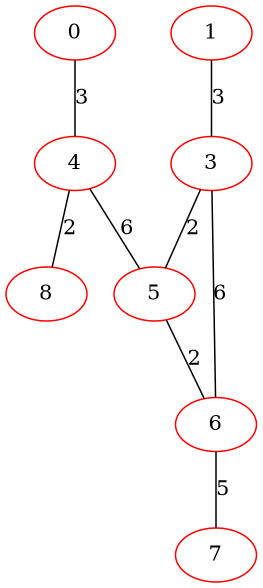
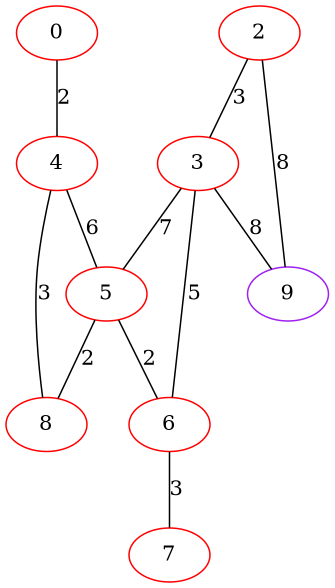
(212, 33) -> (260, 33)
(82, 98) -> (64, 98)
(70, 229) -> (45, 294)
(194, 229) -> (166, 229)
(220, 294) -> (195, 294)
none -> (288, 294)
none -> (76, 359)
(224, 490) -> (177, 490)
